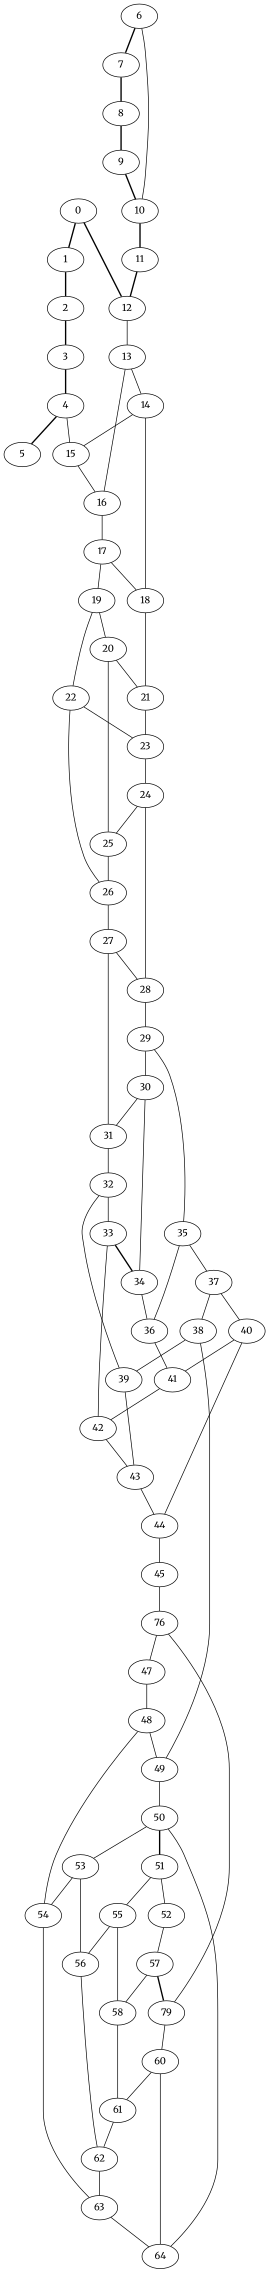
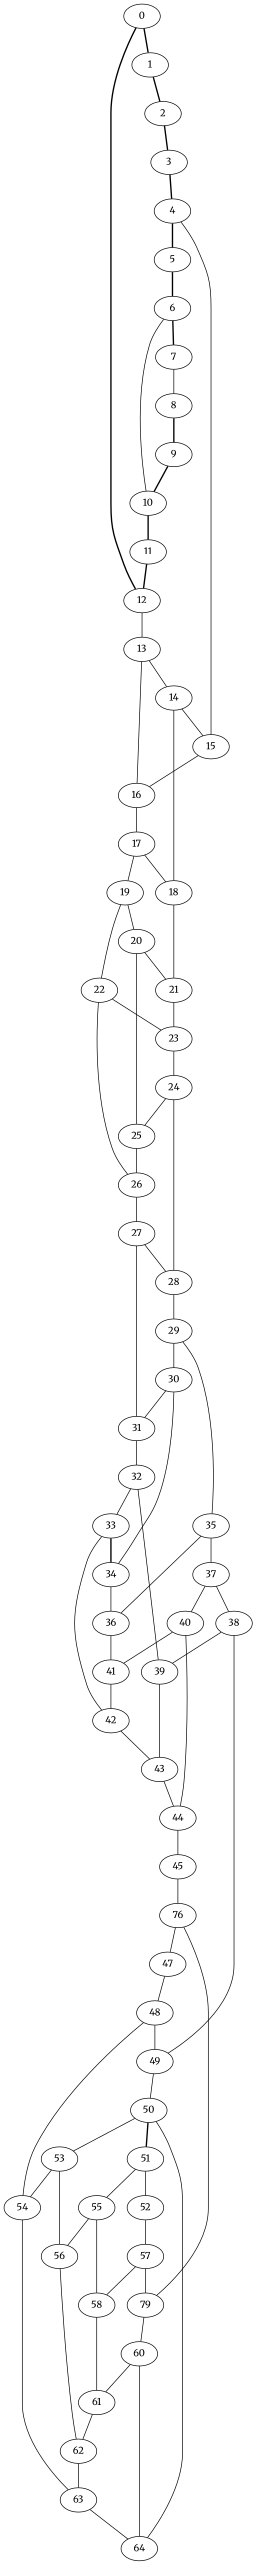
(121, 89) -> (174, 382)
none -> (172, 284)
(161, 1988) -> (145, 2281)
